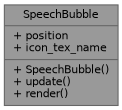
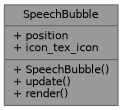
(60, 48) -> (56, 48)
